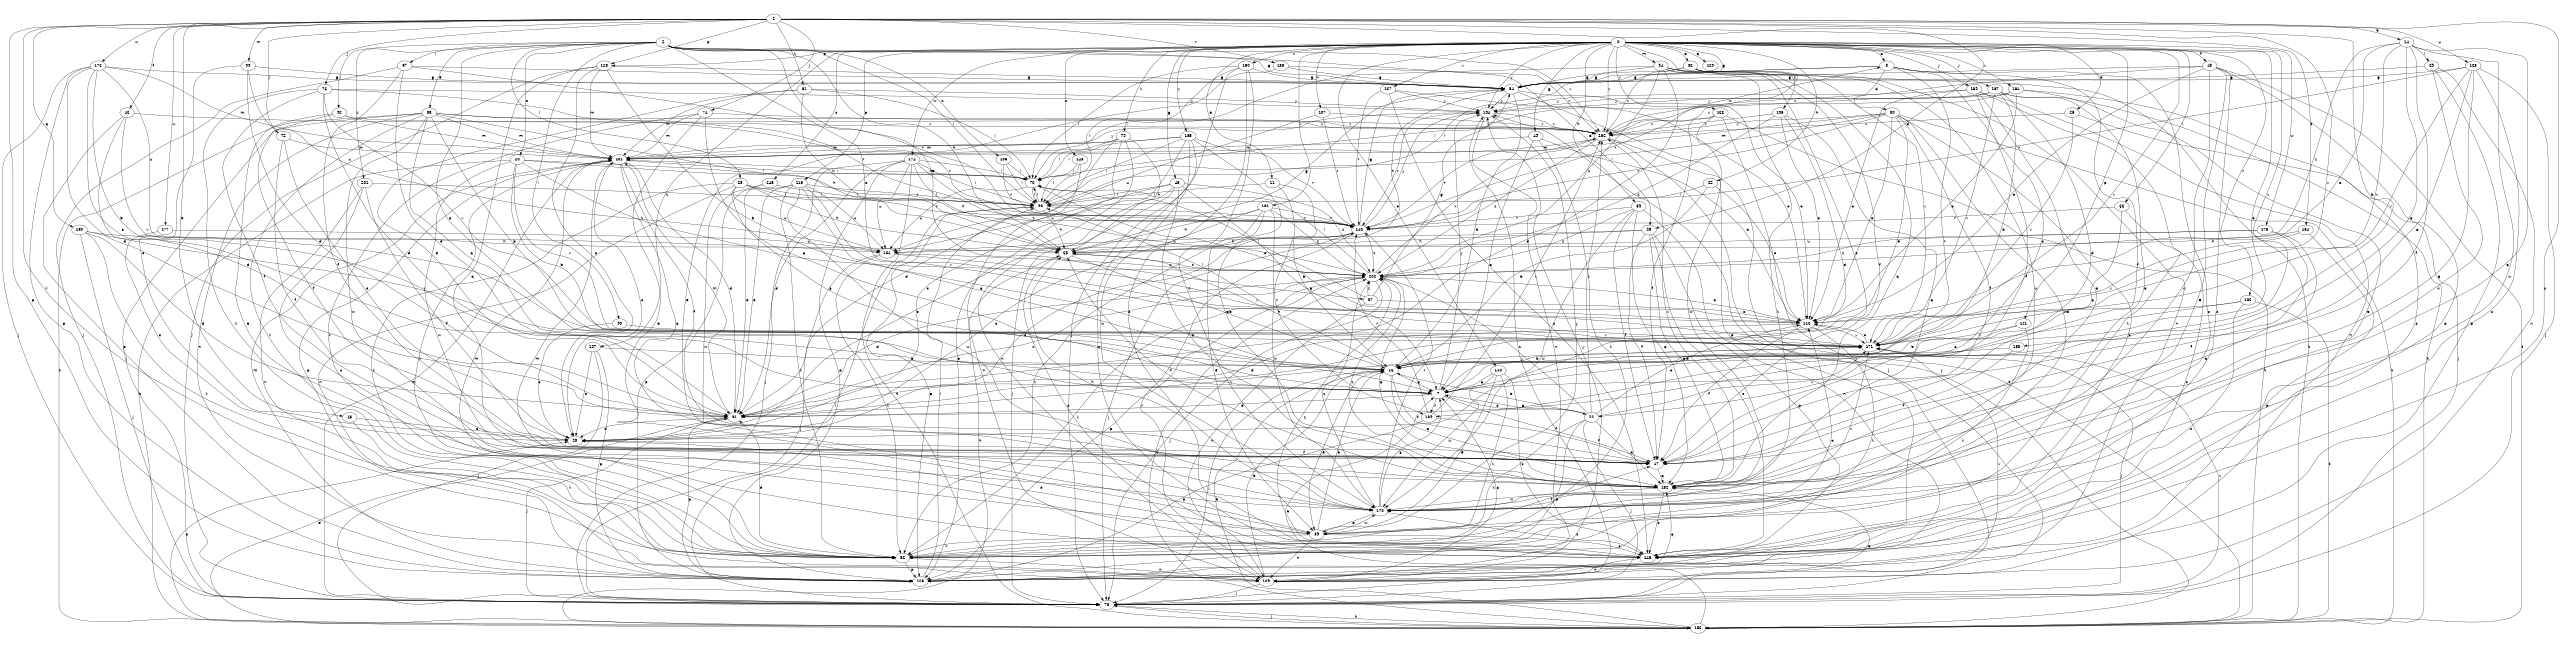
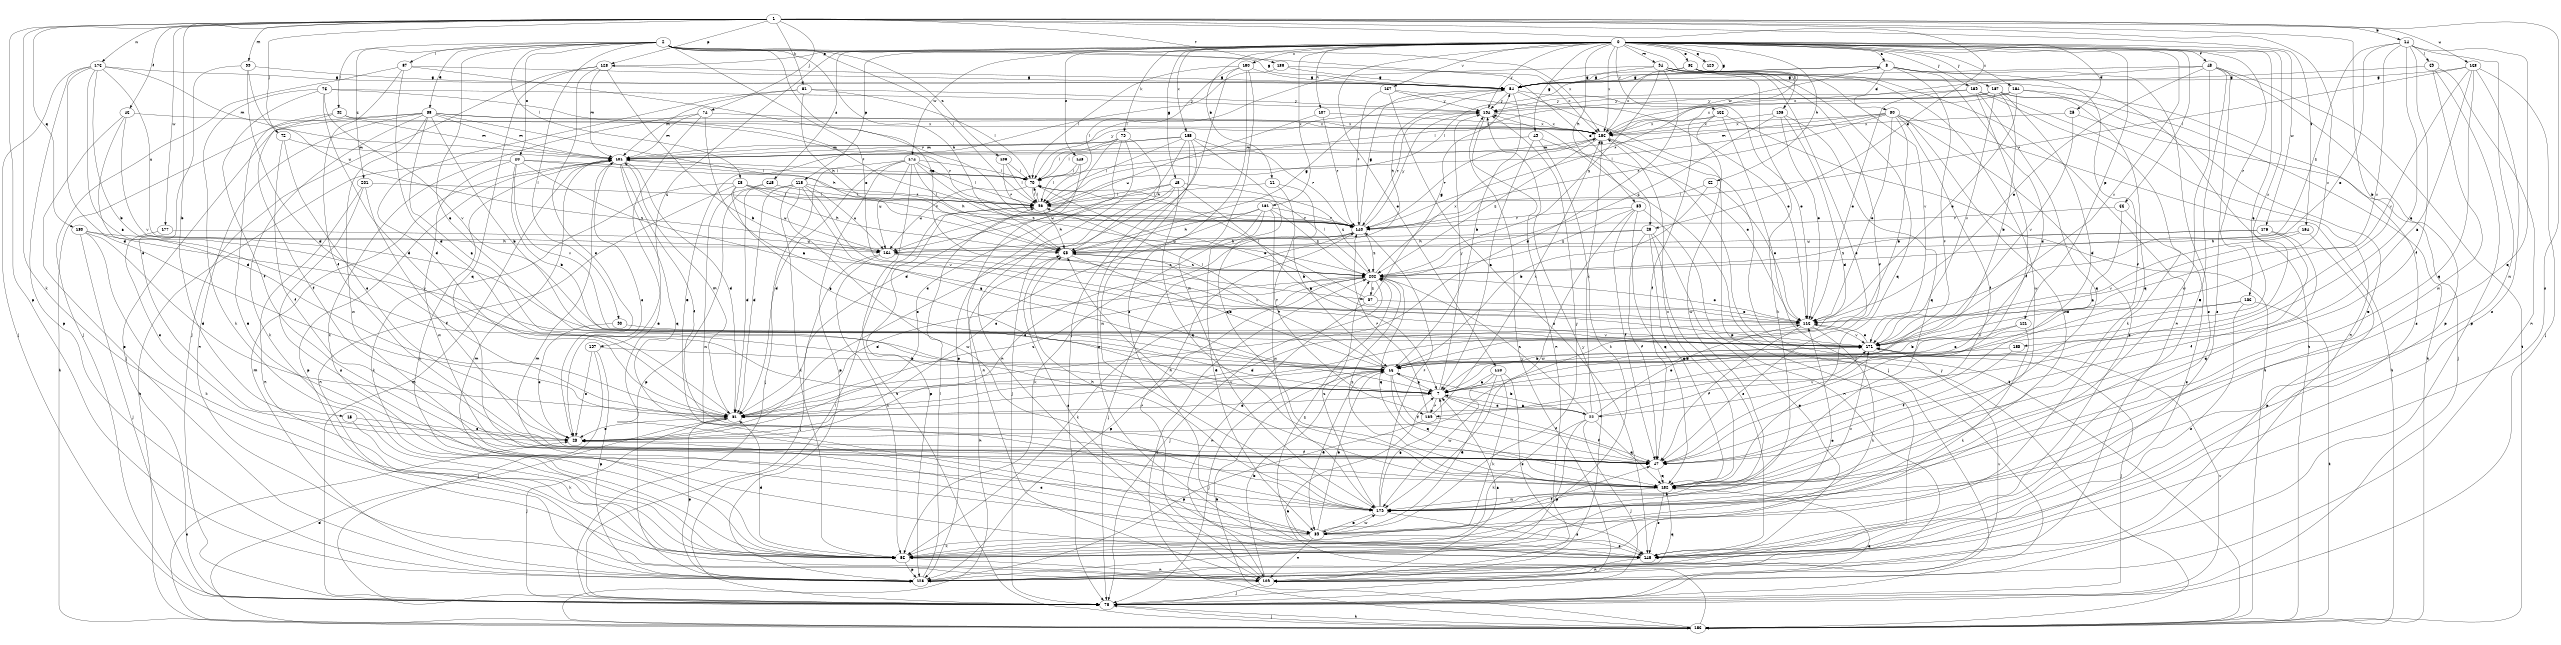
(537, 29) -> none
(1367, 290) -> (1372, 287)
